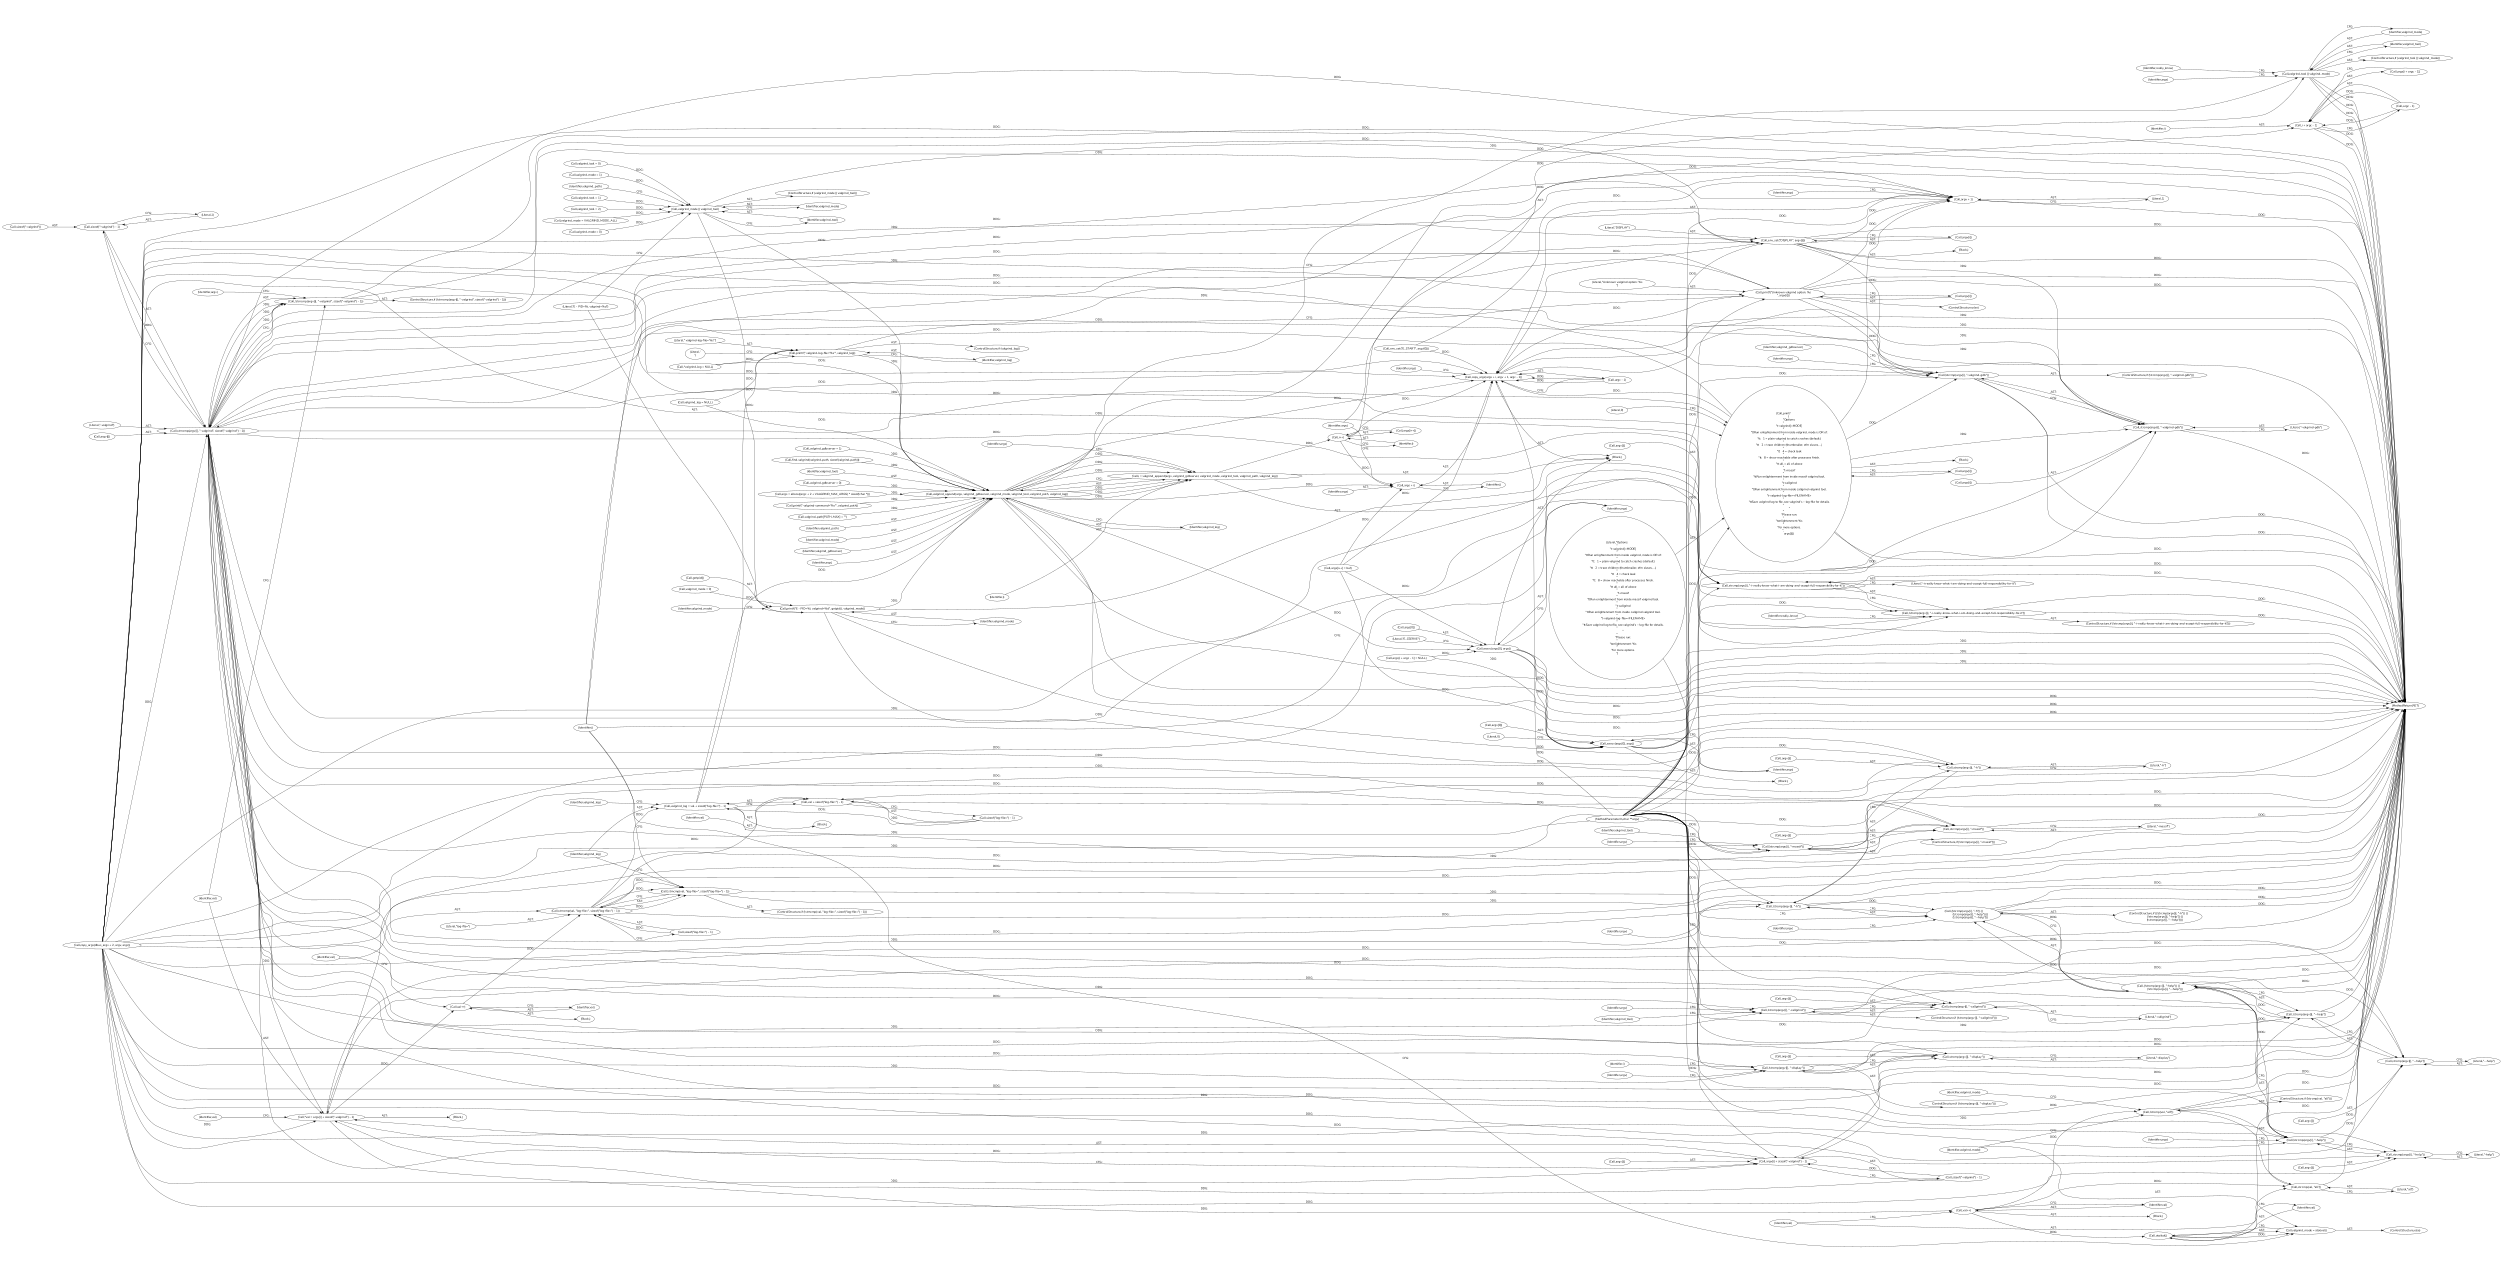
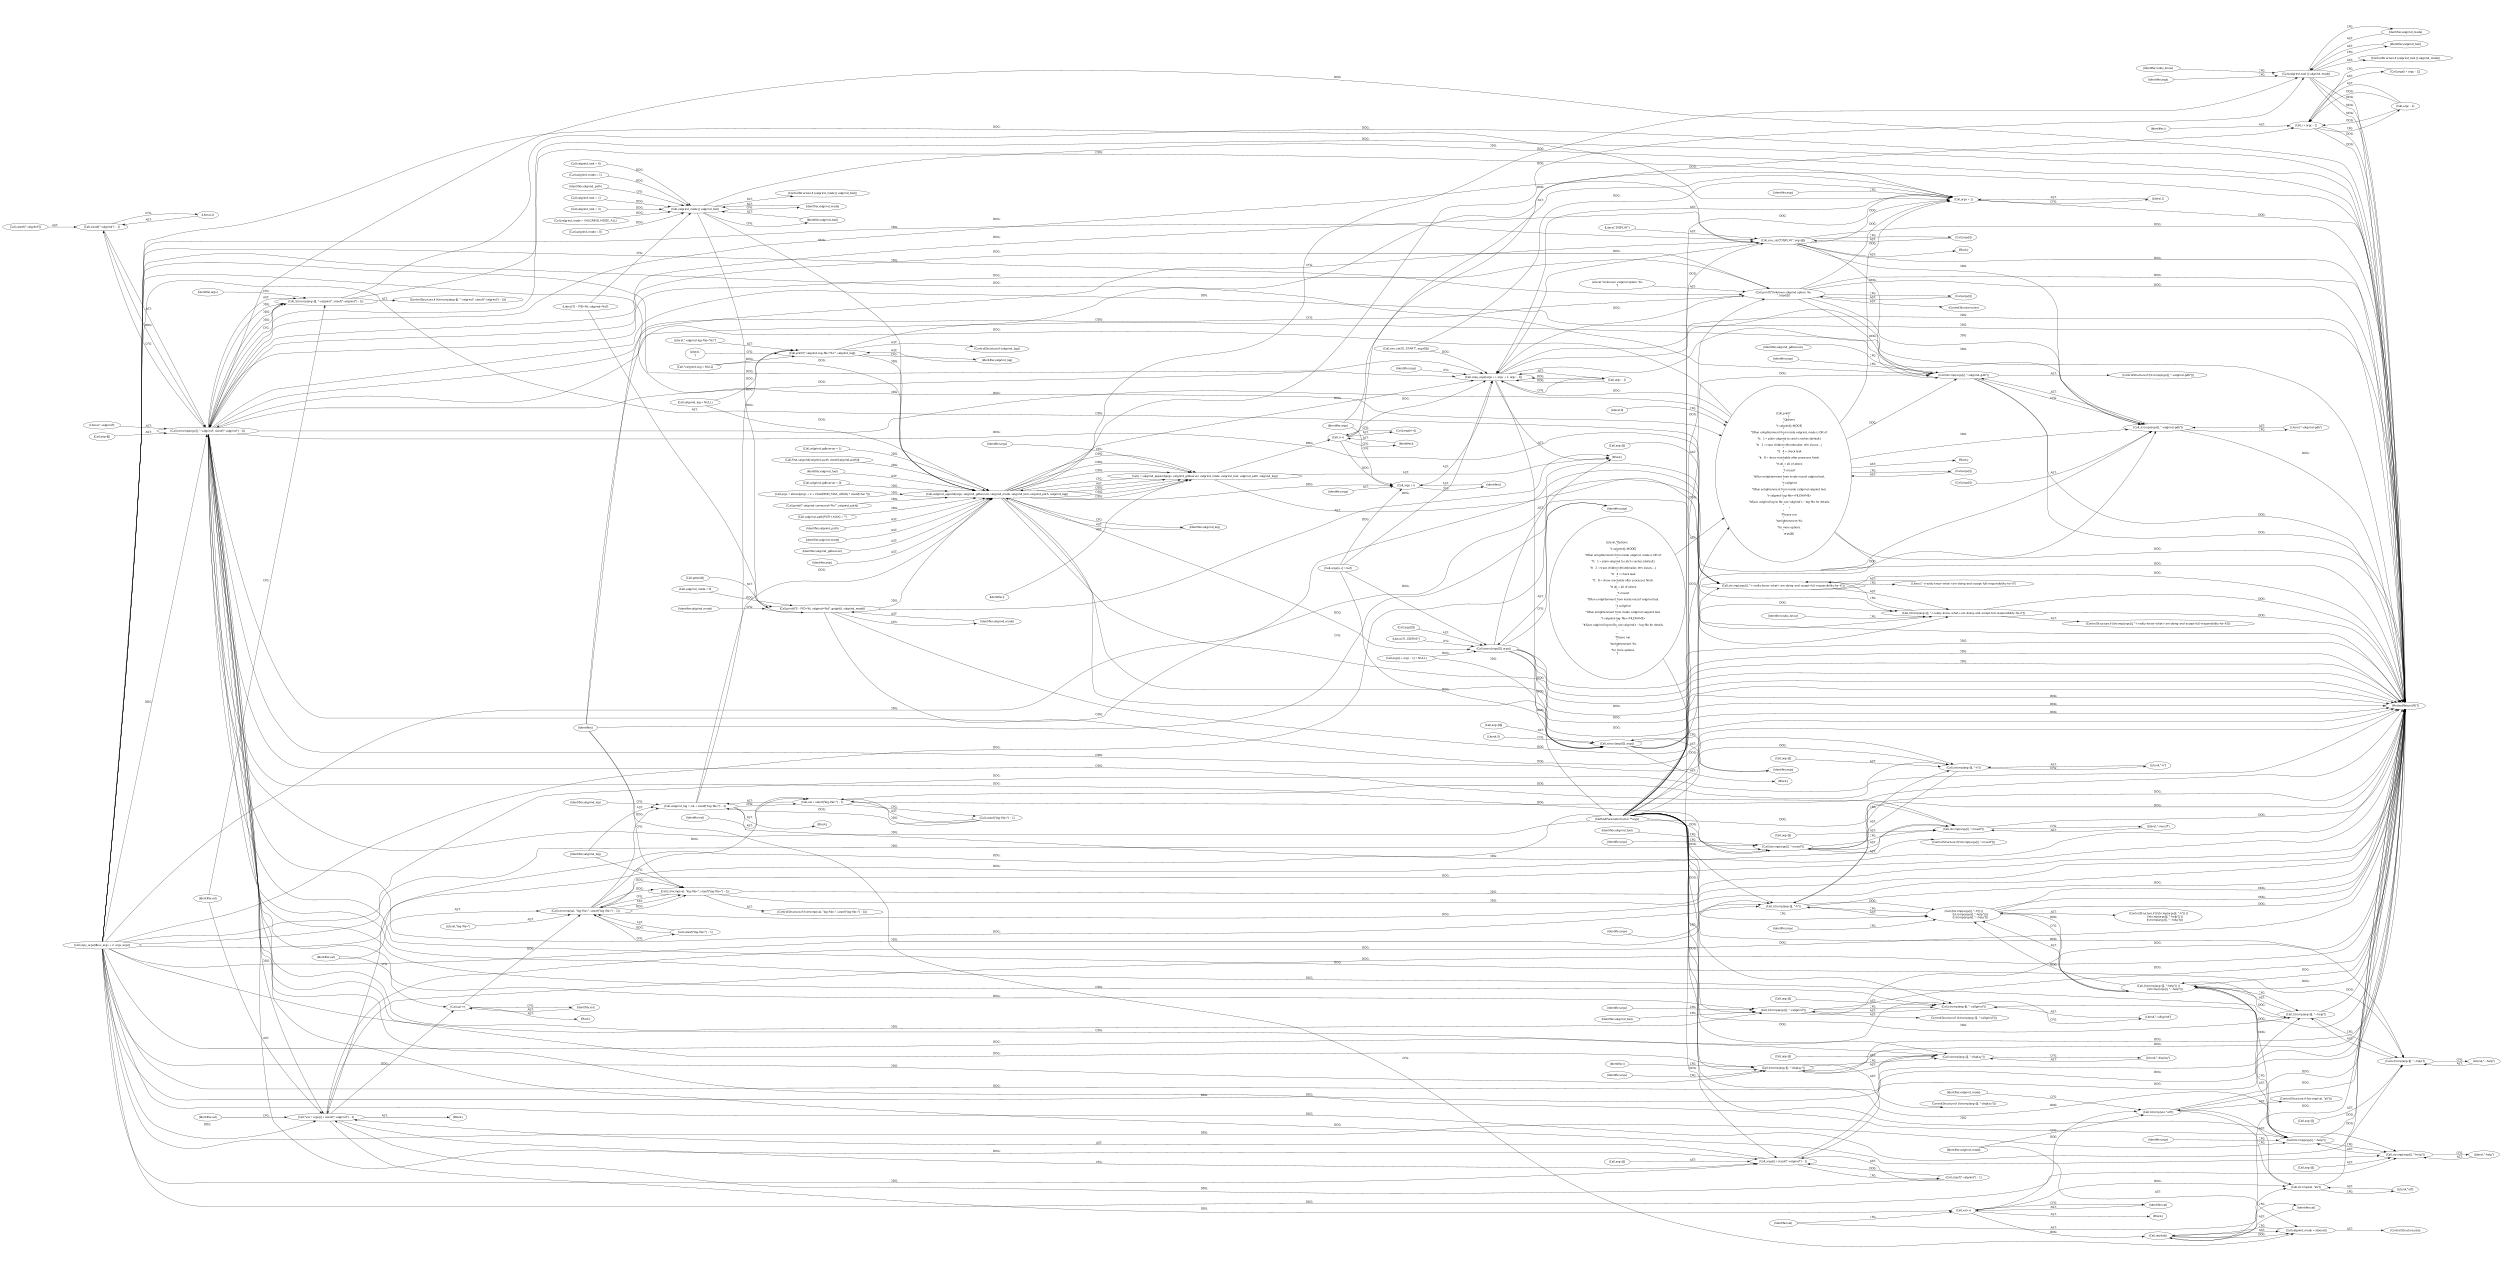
(1534, 614) -> (1534, 608)
